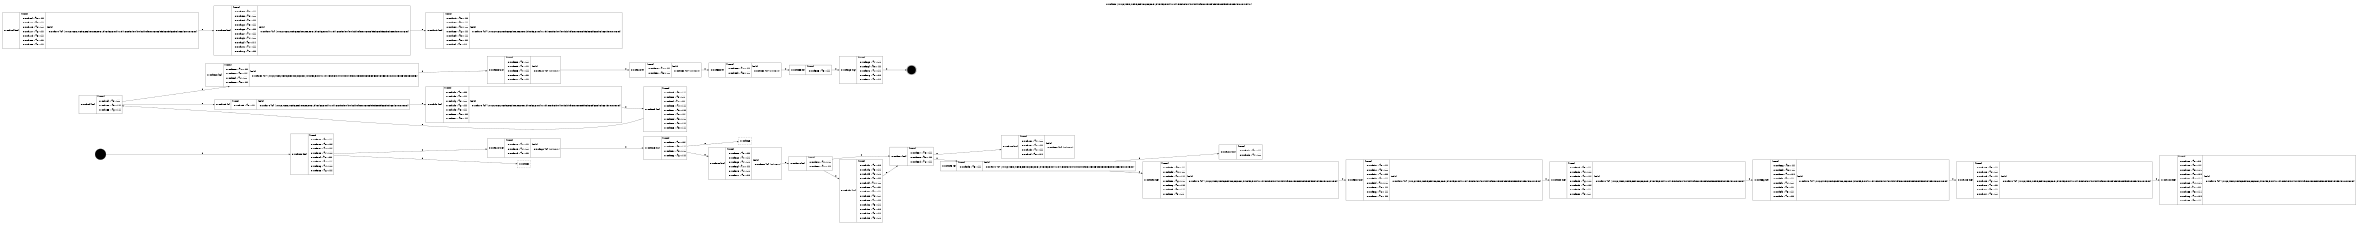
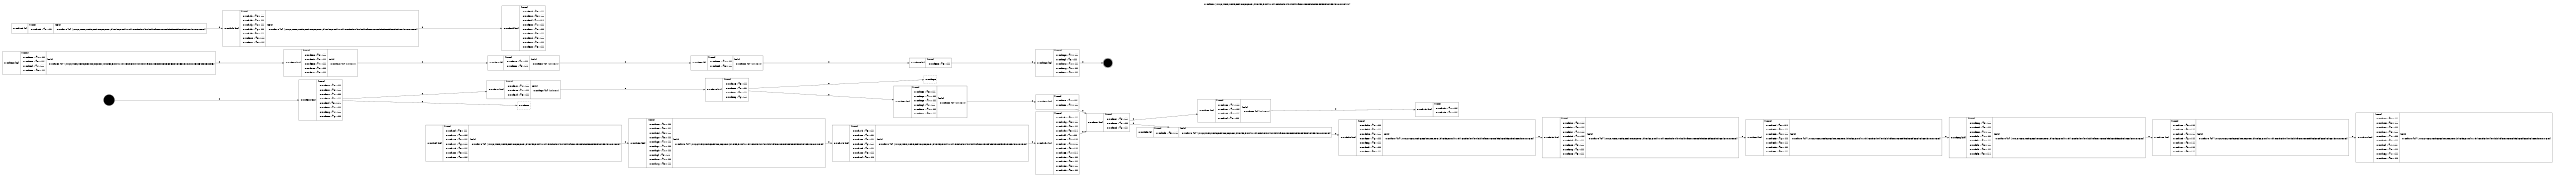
(101, 105) -> none
(1166, 157) -> (1342, 110)
(831, 175) -> (1031, 143)
